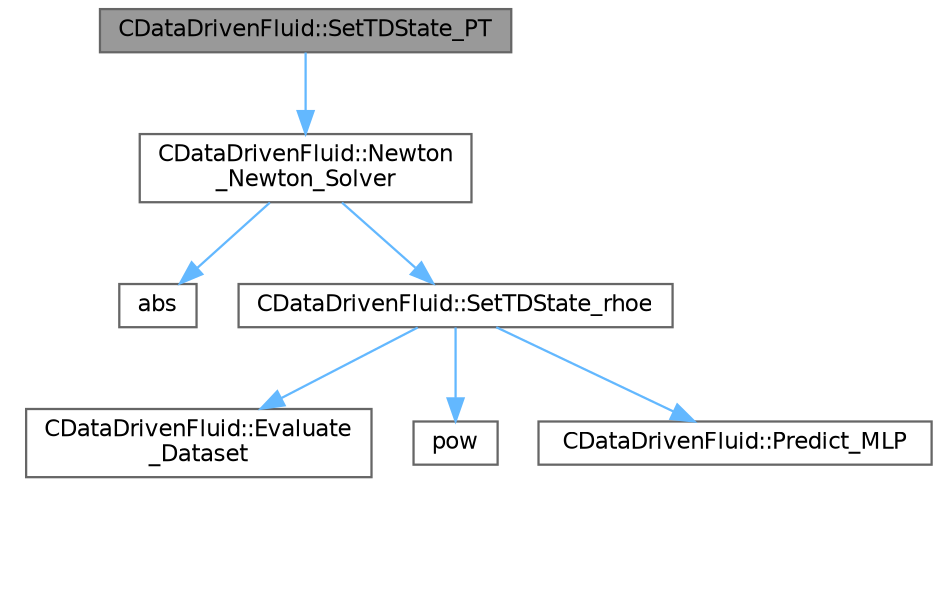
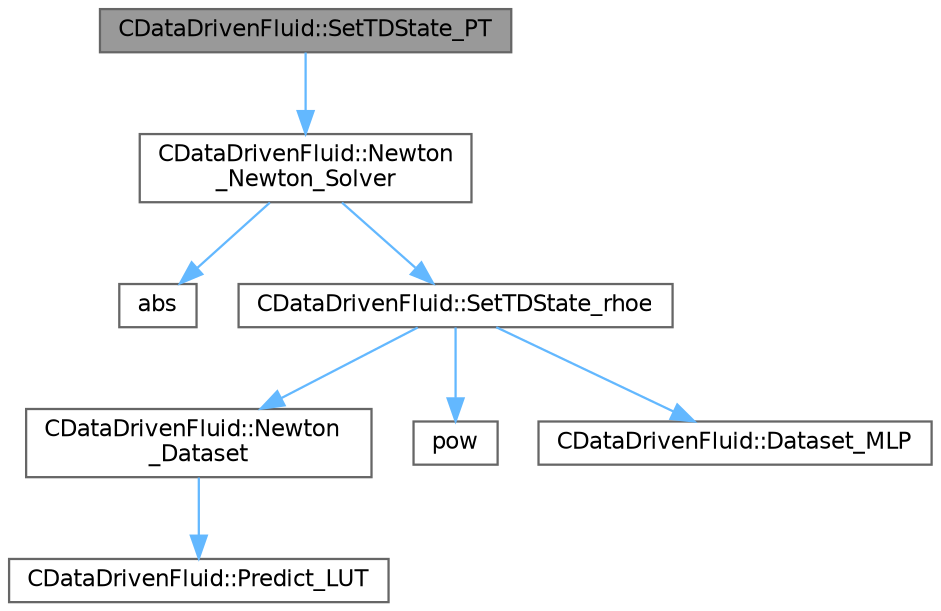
(199, 443) -> (199, 443)
(735, 443) -> (735, 443)
none -> (199, 581)
